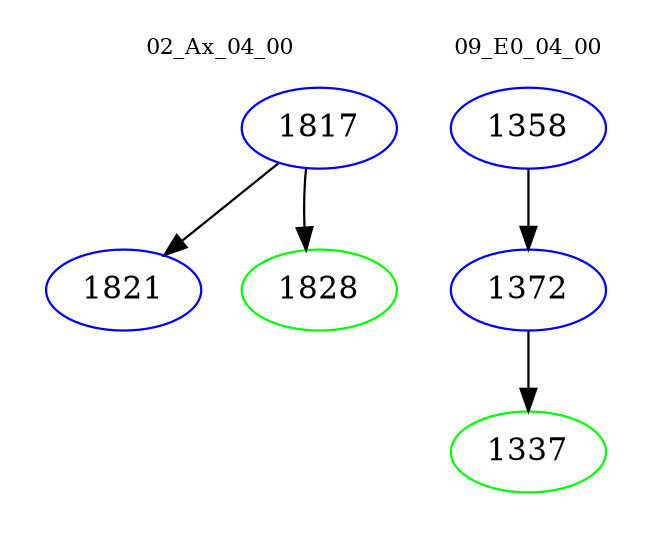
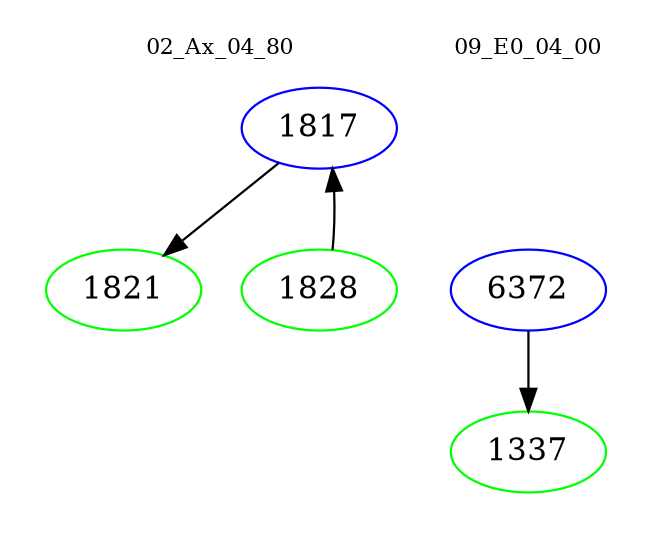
(220, 48) -> (220, 48)
(528, 128) -> none
(304, 198) -> (334, 221)
(124, 290) -> (124, 290)
(528, 290) -> (528, 290)
